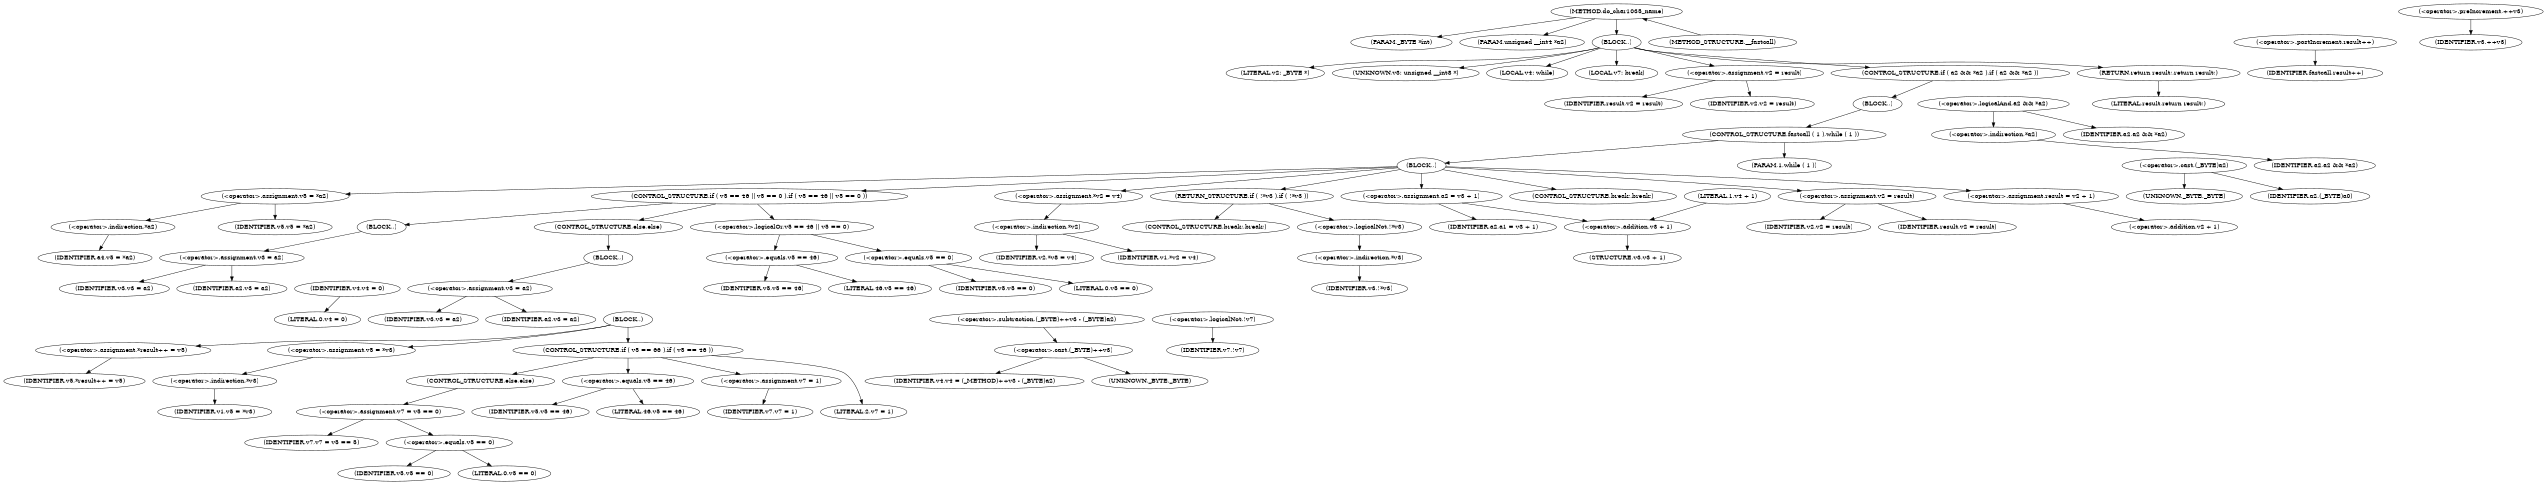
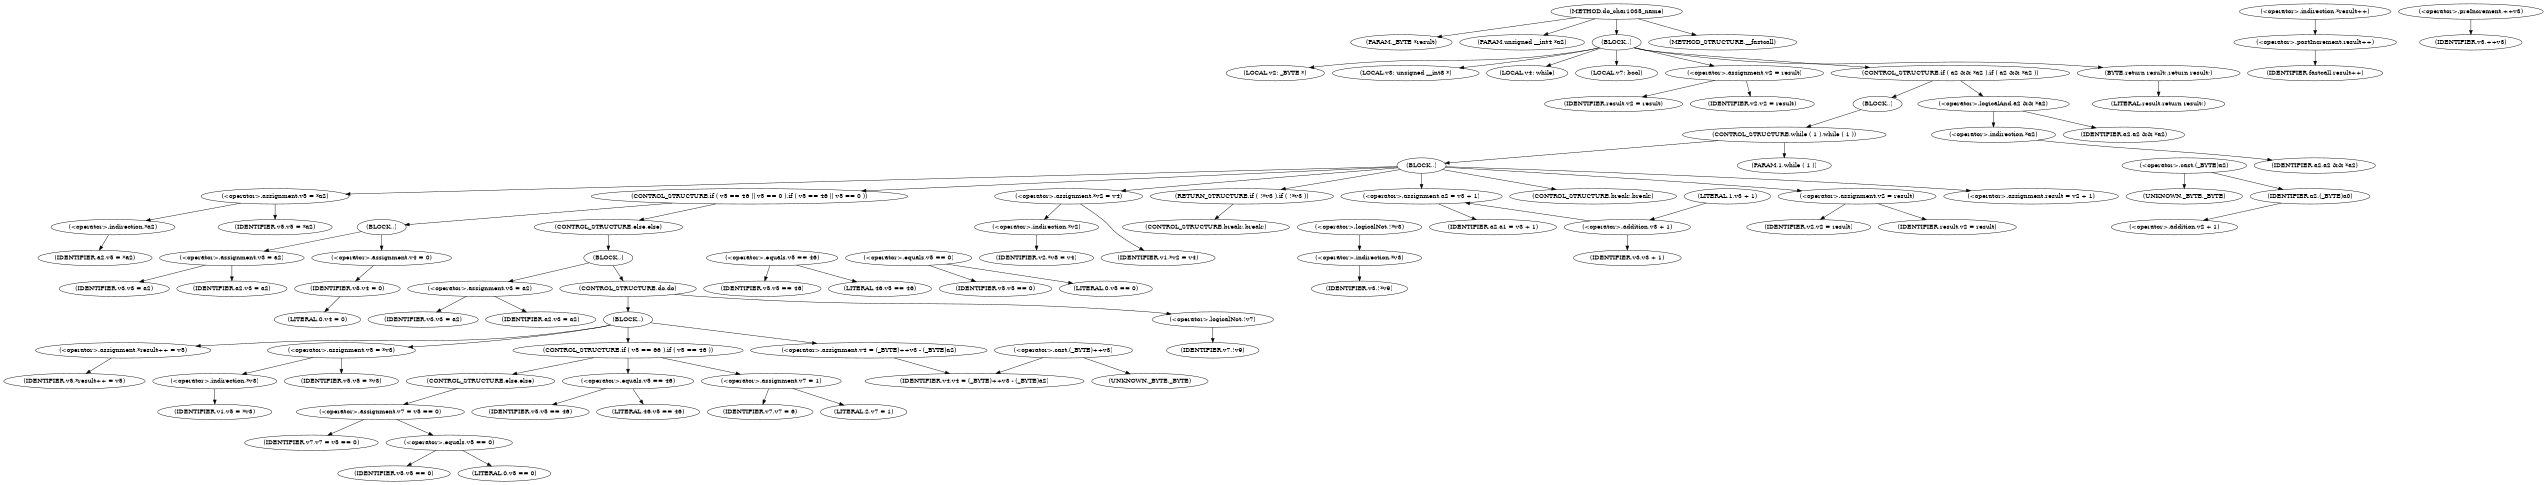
none -> (2315, 12)
(1674, 27) -> (1665, 27)
(1401, 42) -> (1401, 42)
(1275, 73) -> (1275, 73)
(1406, 73) -> (1406, 73)
(1617, 73) -> (1617, 73)
(2159, 73) -> (2159, 73)
none -> (1970, 87)
(1784, 135) -> (1784, 135)
(1727, 196) -> (1727, 196)
(1299, 211) -> none
(1522, 212) -> (1530, 212)
(2102, 212) -> (2245, 211)
(782, 227) -> none
(1095, 242) -> (1110, 227)
(95, 258) -> (95, 258)
none -> (382, 258)
(1627, 258) -> (1627, 258)
(347, 289) -> (347, 289)
none -> (628, 289)
(1360, 289) -> (1360, 289)
(1037, 320) -> none
none -> (869, 350)
(1213, 350) -> (1213, 350)
(795, 363) -> (816, 396)
none -> (341, 381)
(975, 381) -> (975, 381)
(760, 412) -> (760, 412)
(311, 443) -> (311, 443)
